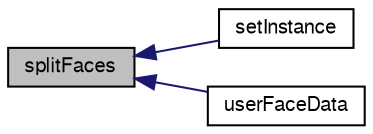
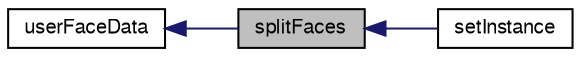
(181, 87) -> (212, 29)
